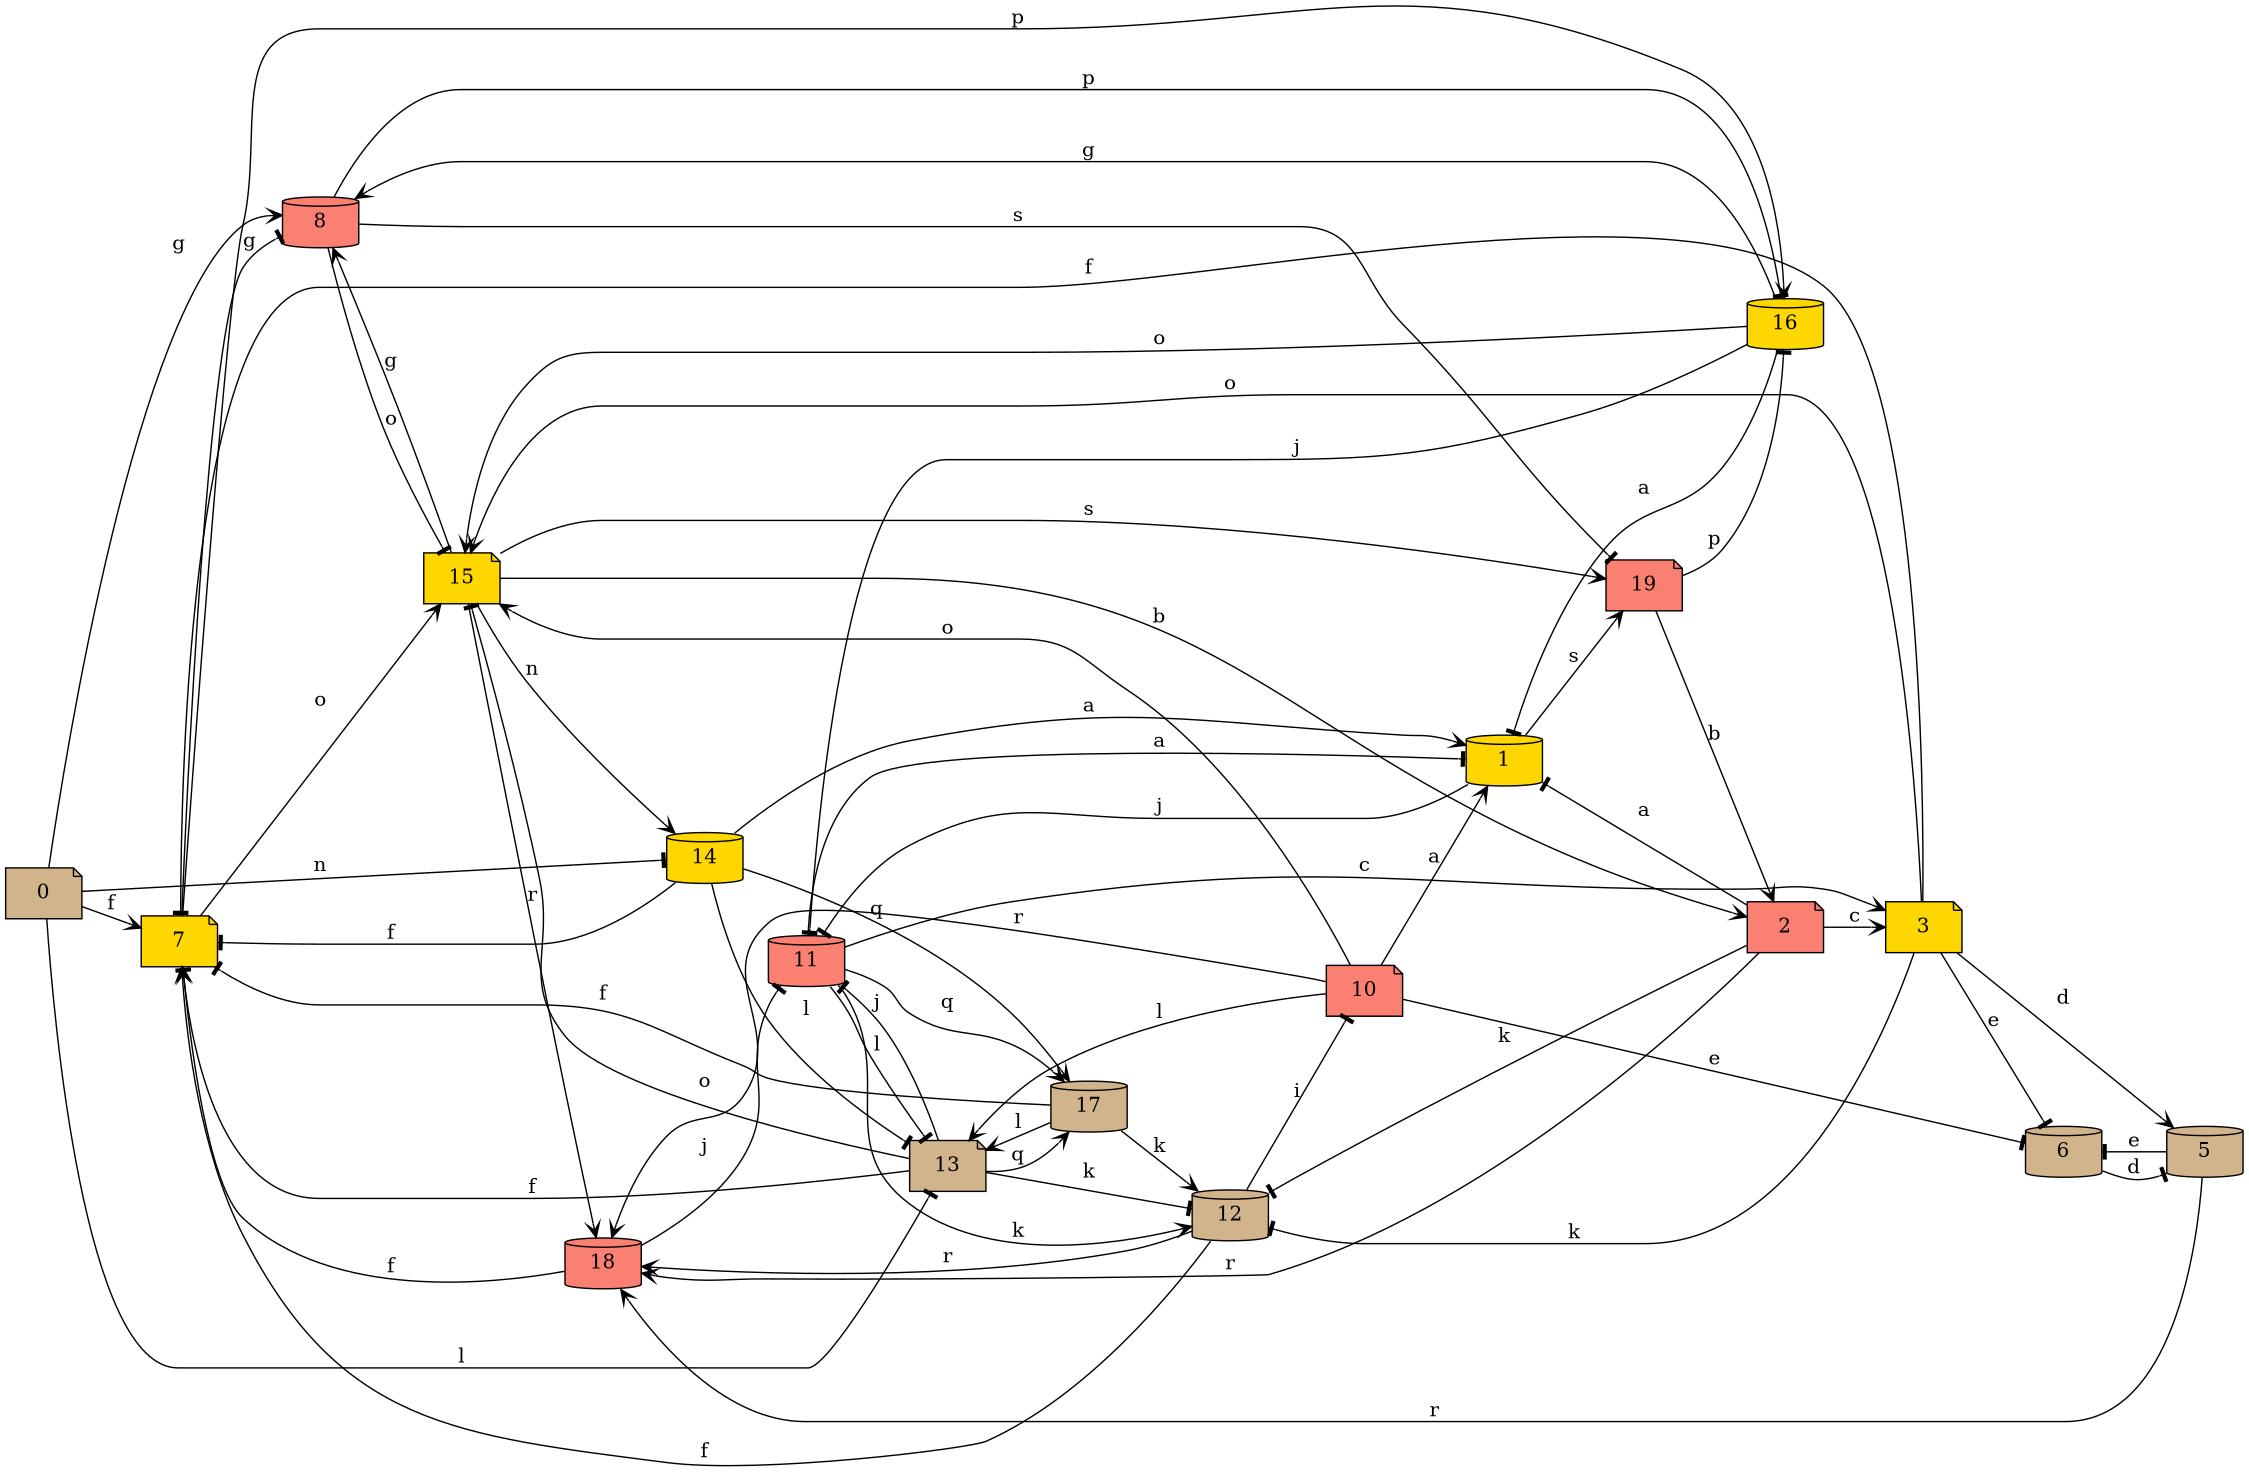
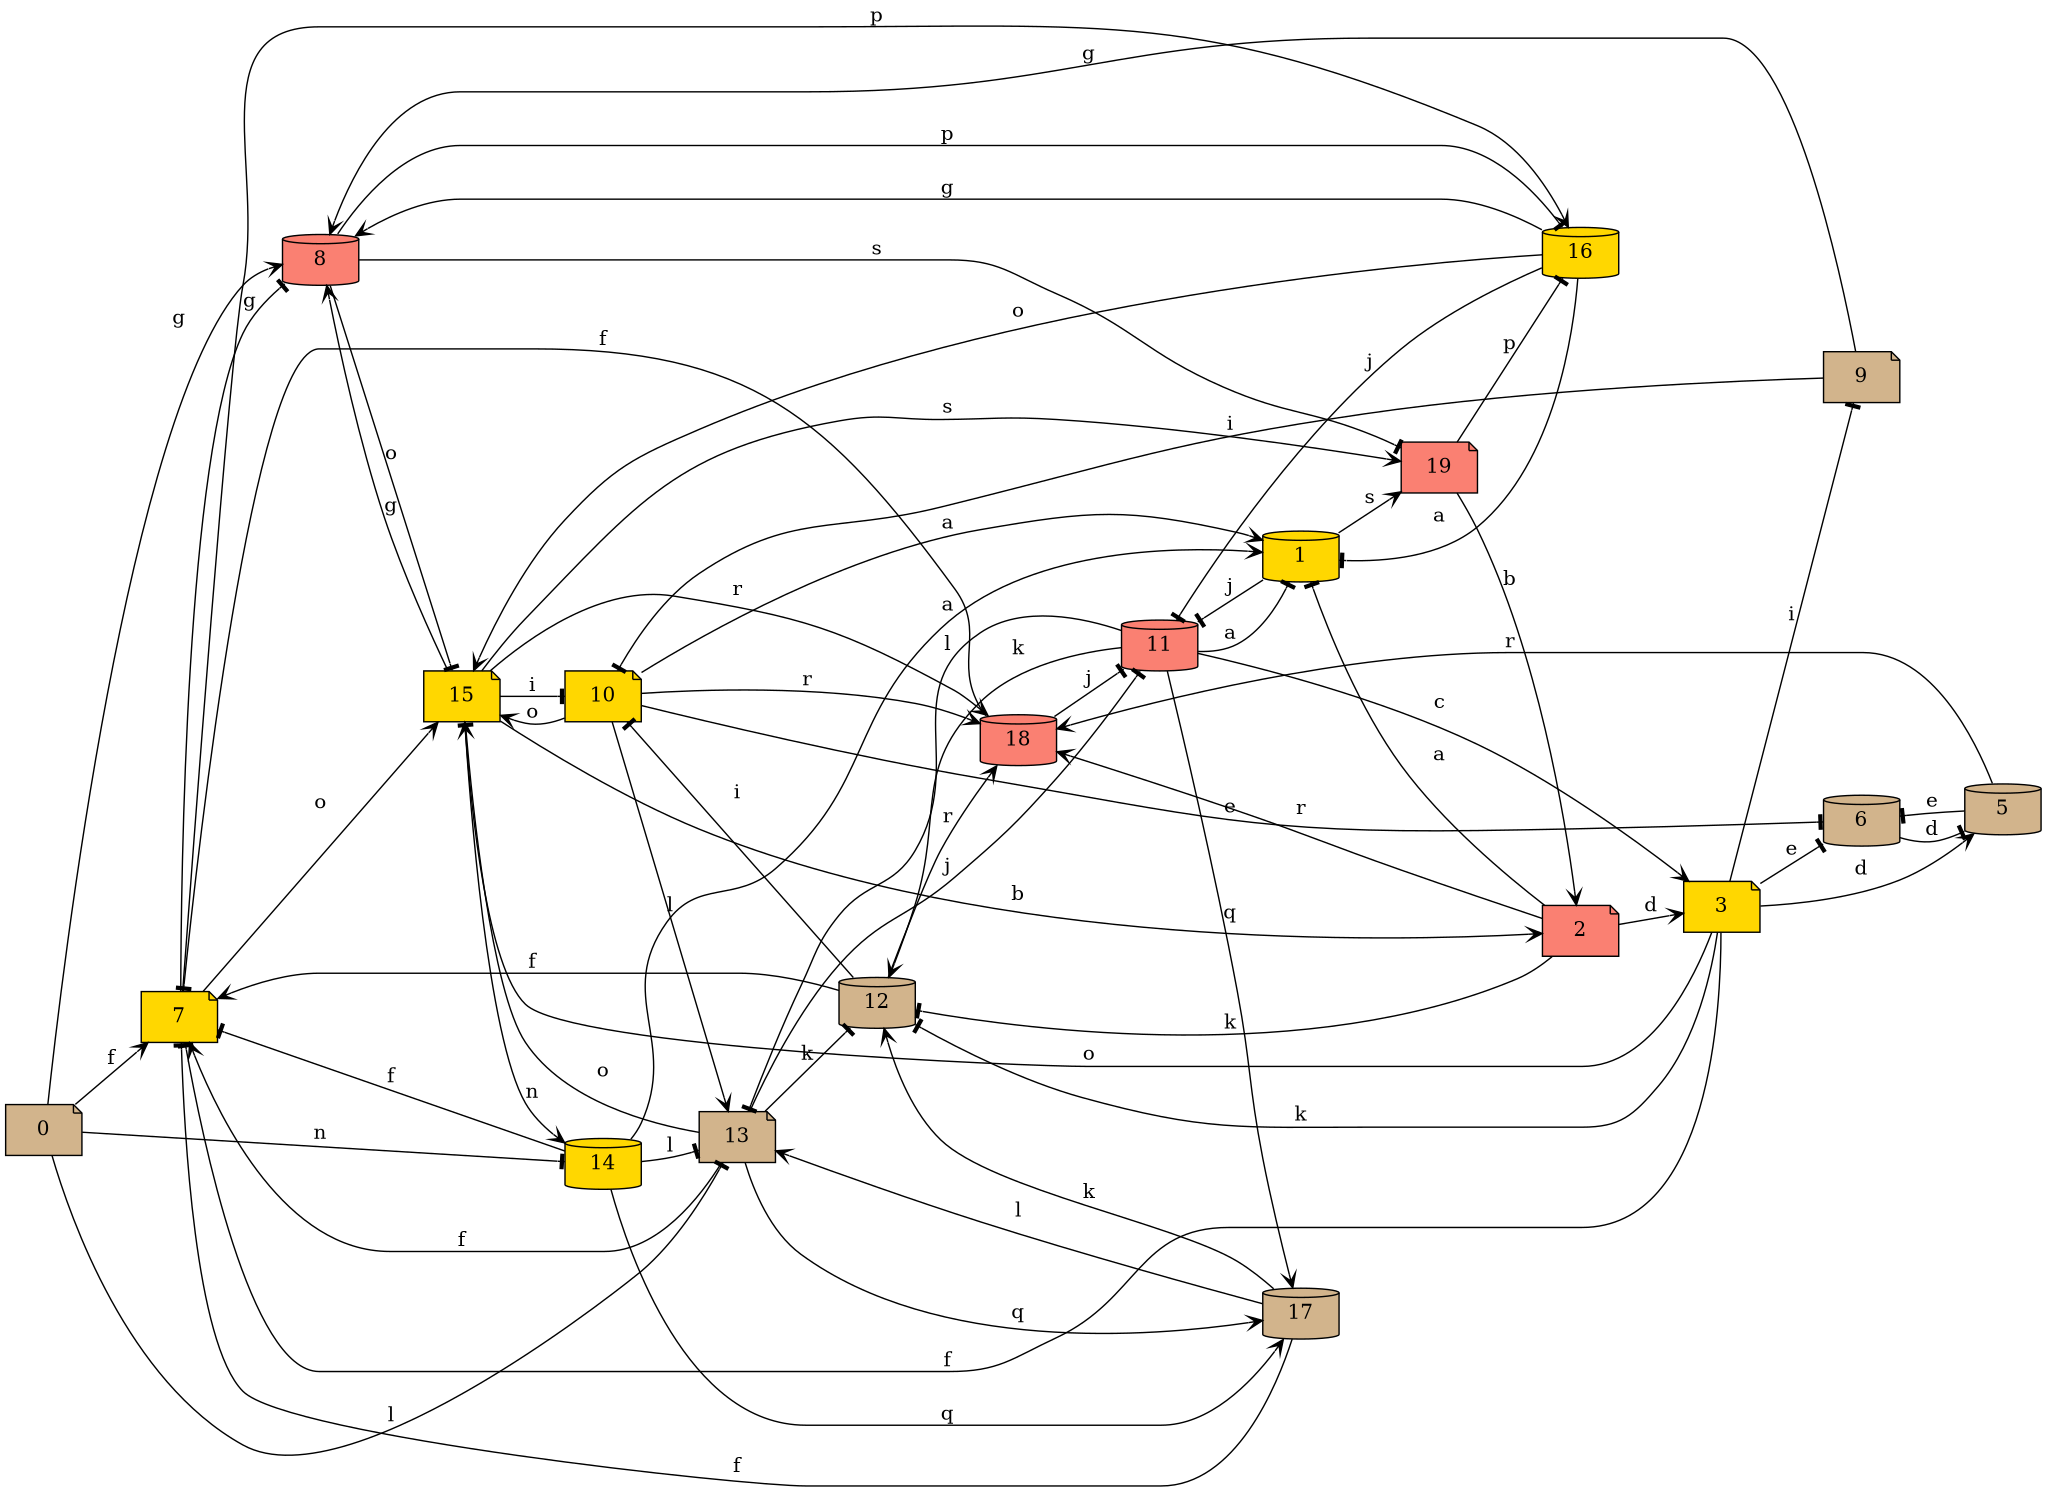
none -> (1862, 377)
none -> (529, 696)
(1855, 917) -> (1651, 906)
(1364, 991) -> (603, 696)
